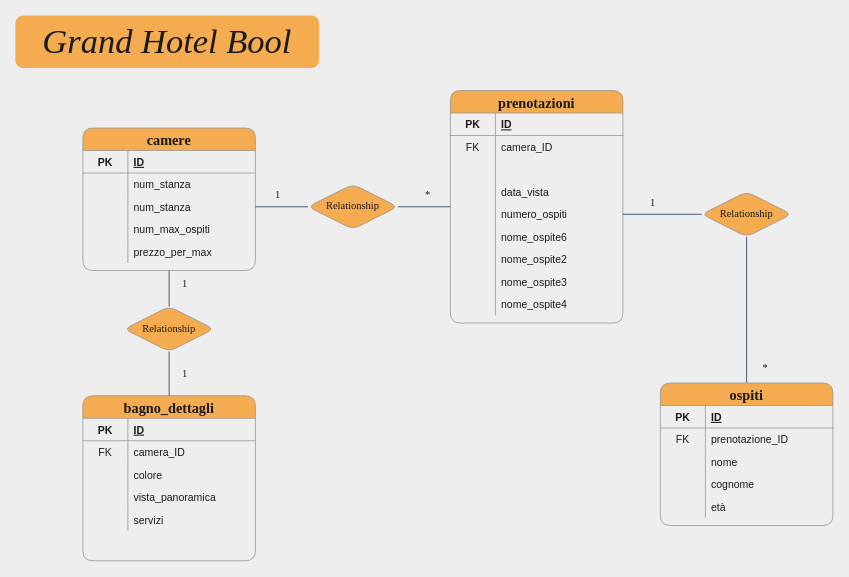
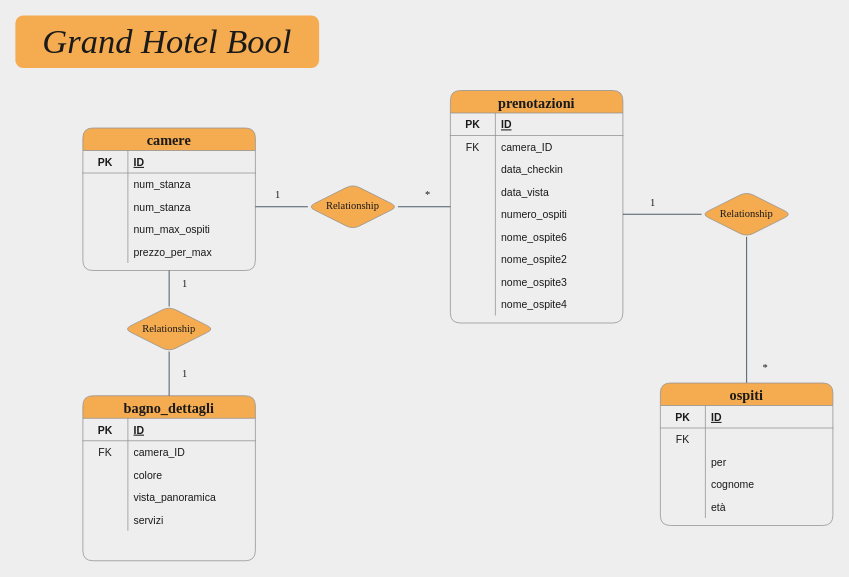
none -> (559, 169)
(769, 439) -> none
(723, 462) -> (720, 462)
